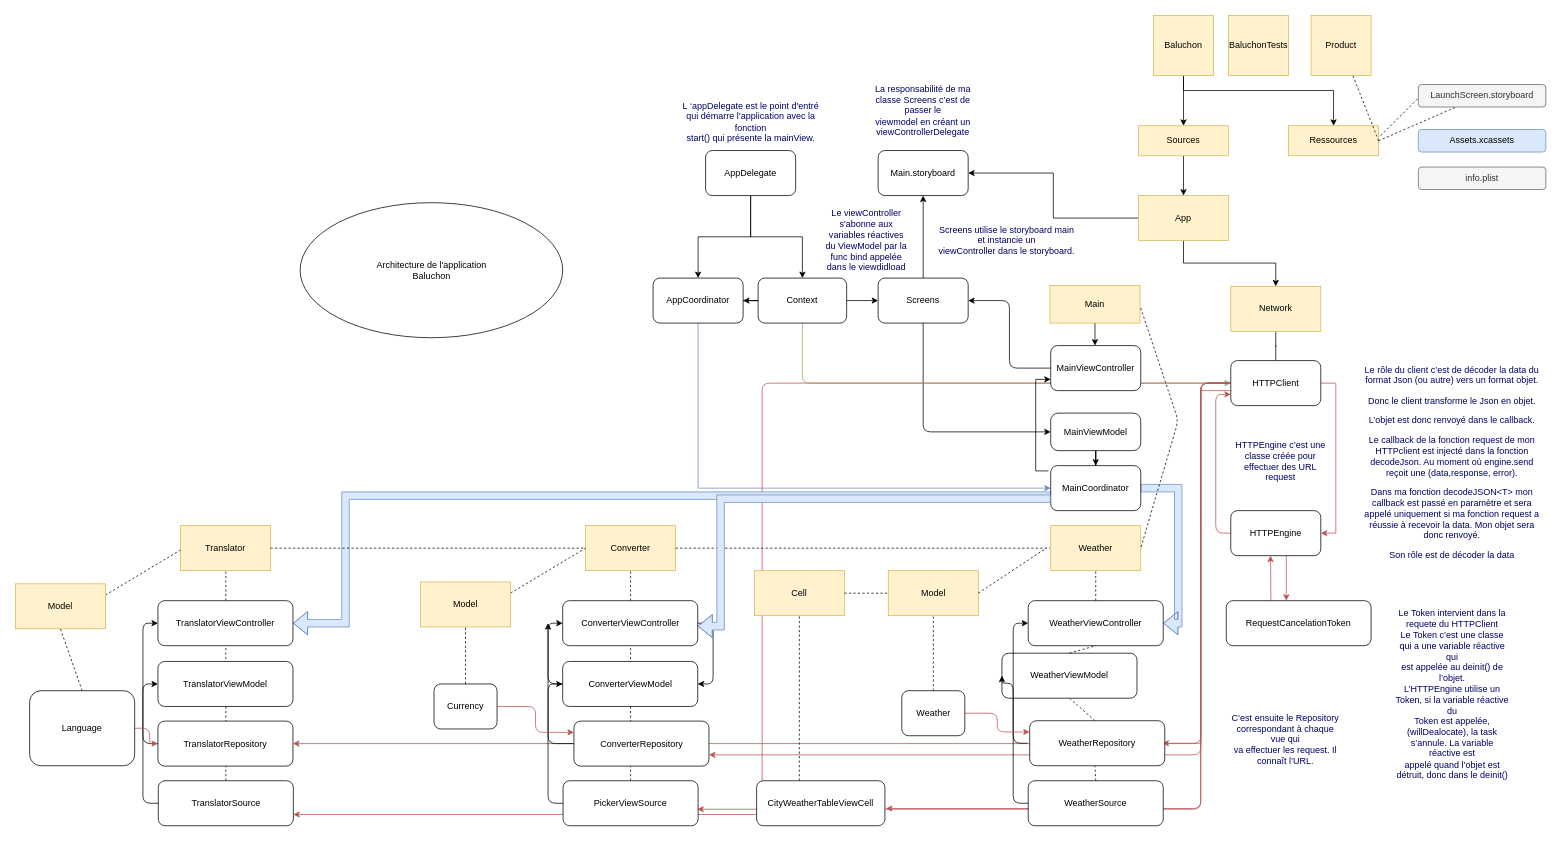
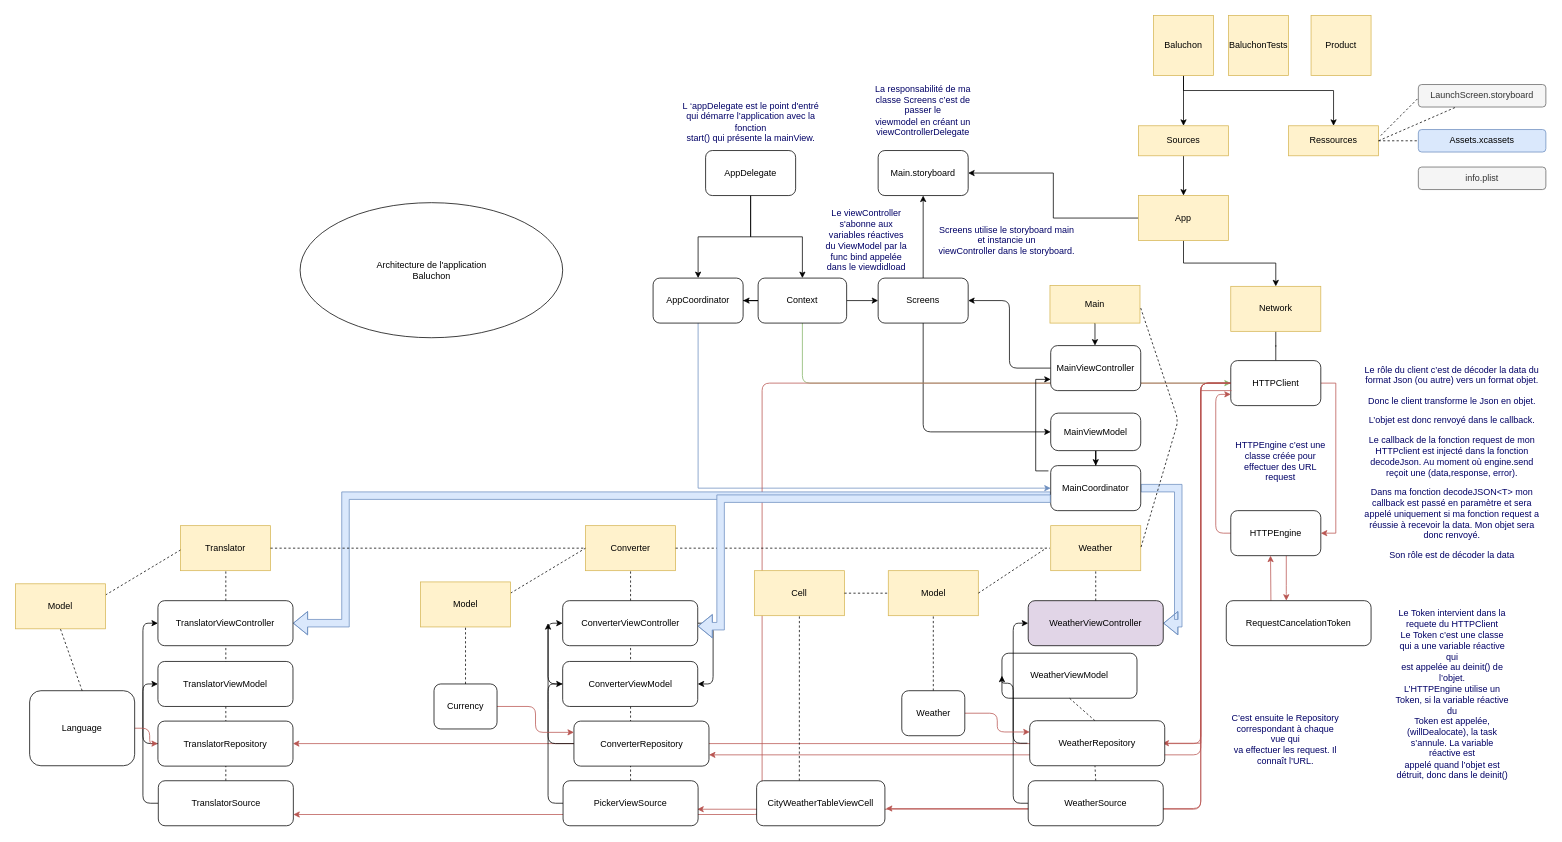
(1365, 106) -> (1399, 141)
(1095, 623) -> (1095, 623)
(1082, 649) -> none
